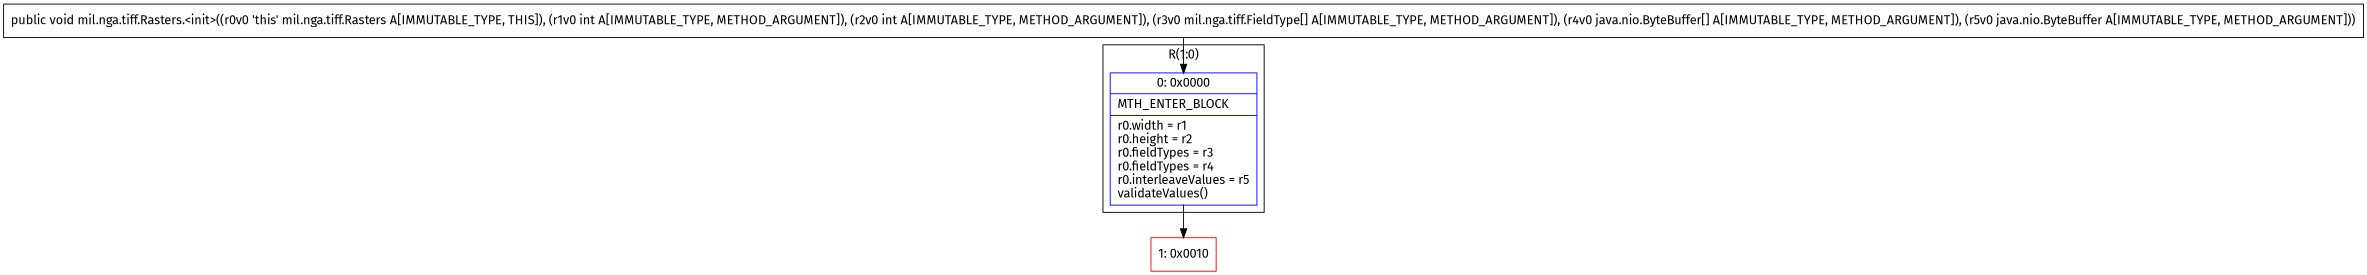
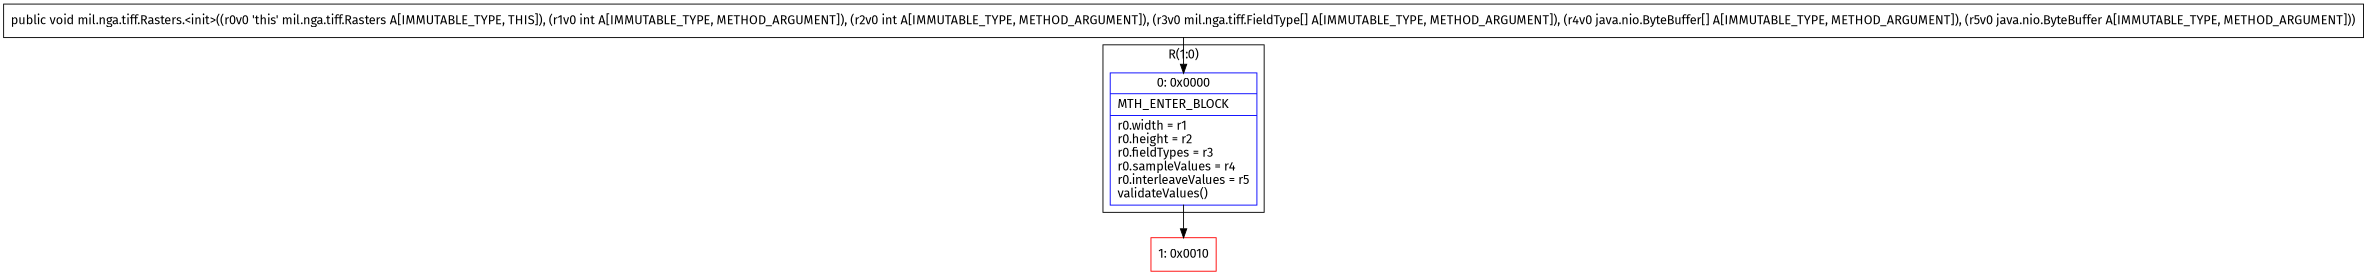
(1166, 167) -> (1177, 167)
